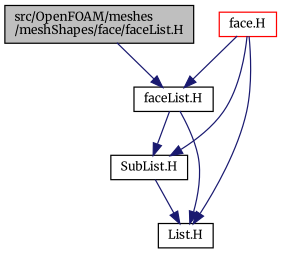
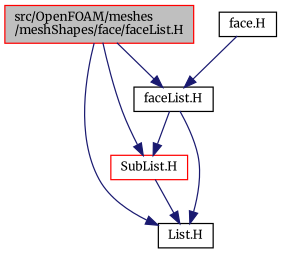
(99, 24) -> (99, 24)
(248, 24) -> (248, 24)
(229, 102) -> (117, 95)
(242, 129) -> (87, 144)
(149, 167) -> (149, 167)
